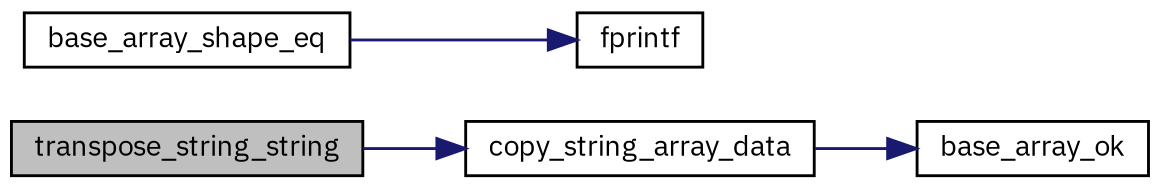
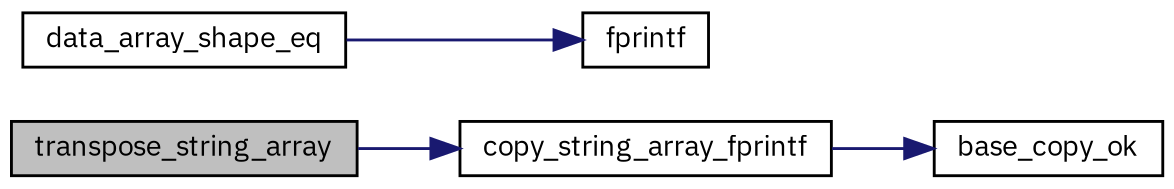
(187, 40) -> (184, 40)
(187, 149) -> (184, 149)
(640, 149) -> (646, 149)
(1033, 149) -> (1048, 149)
